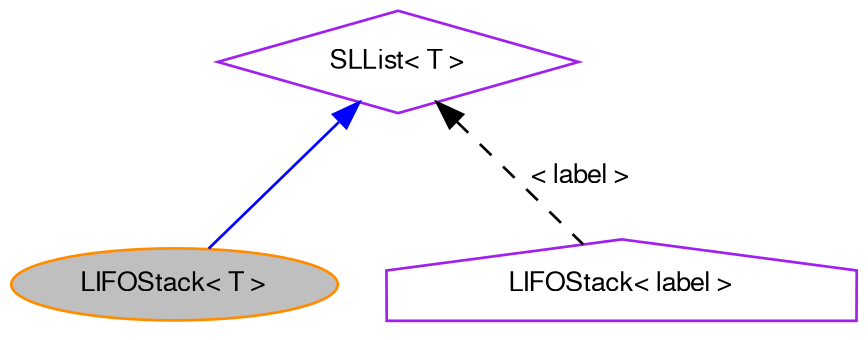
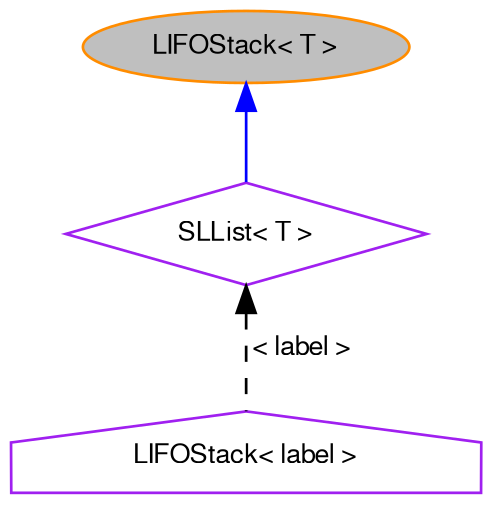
(274, 185) -> (246, 147)
